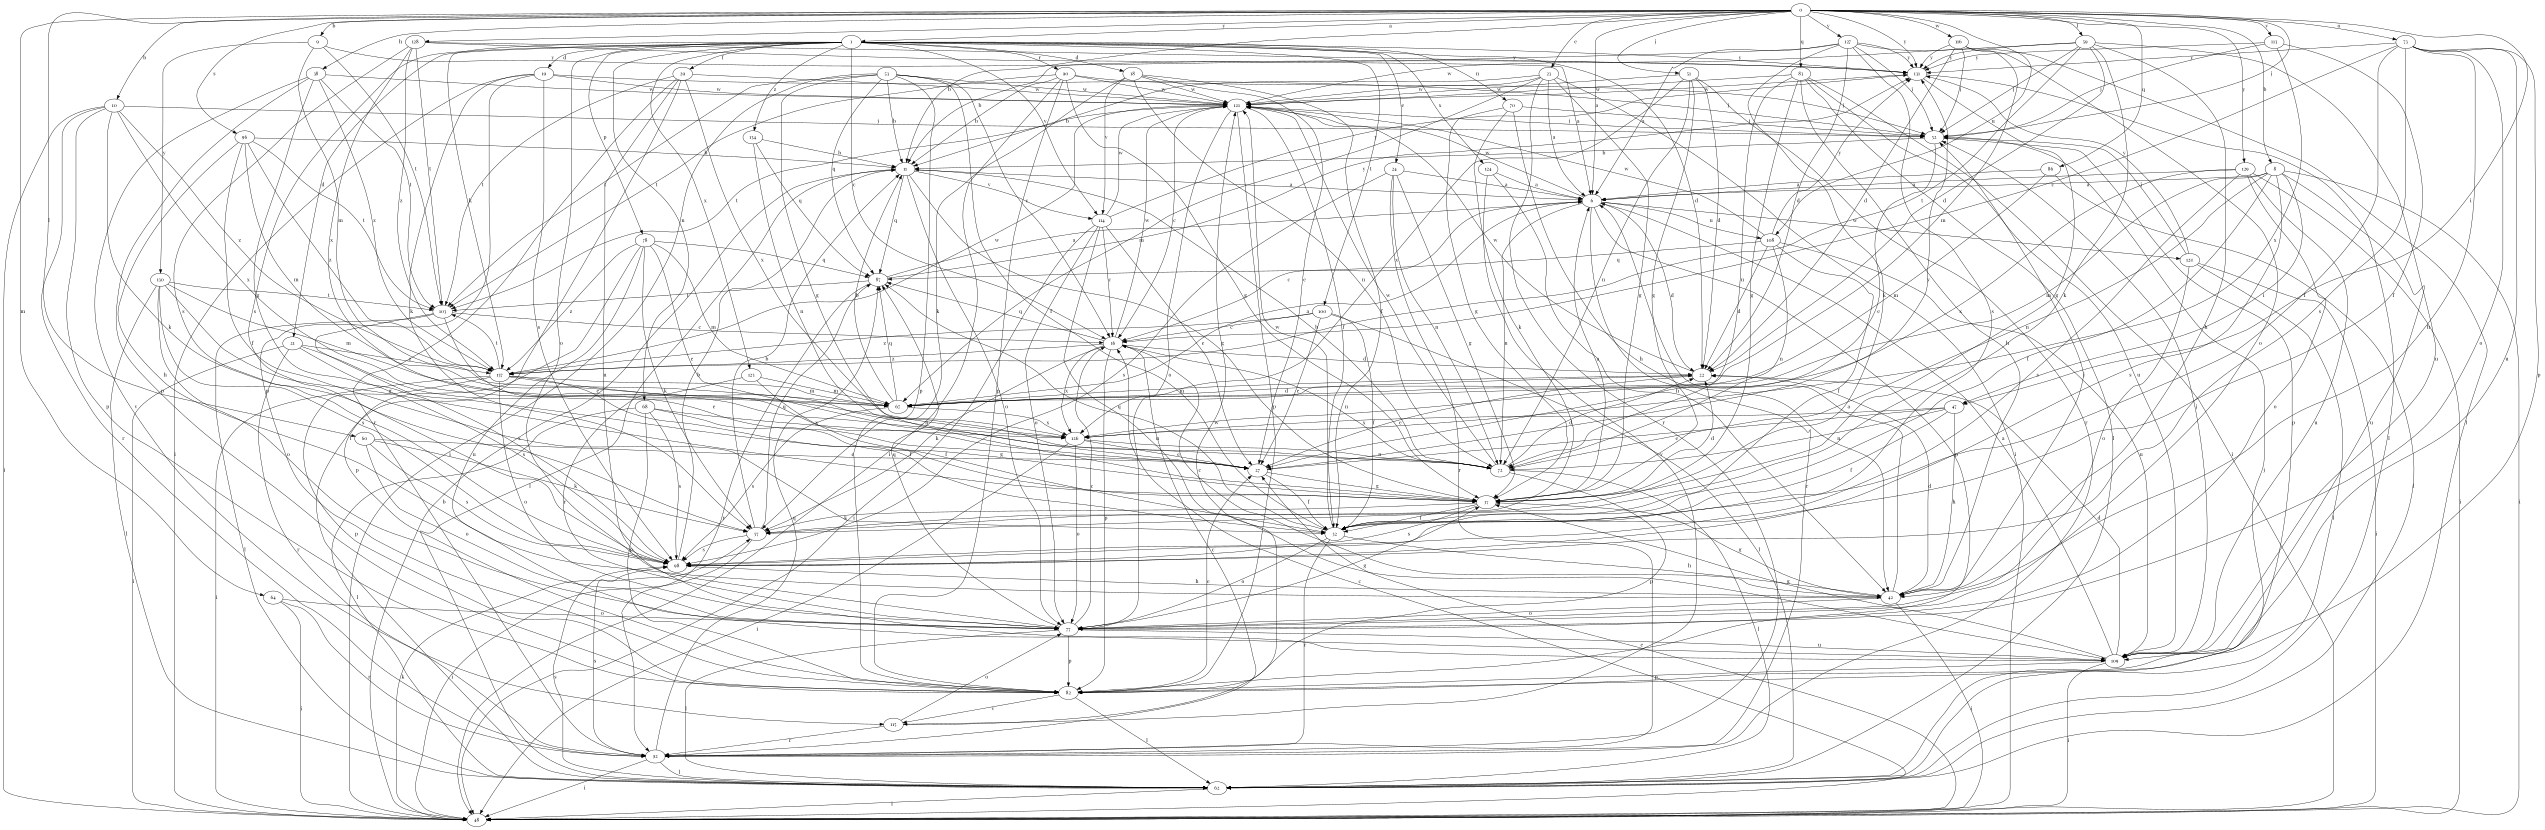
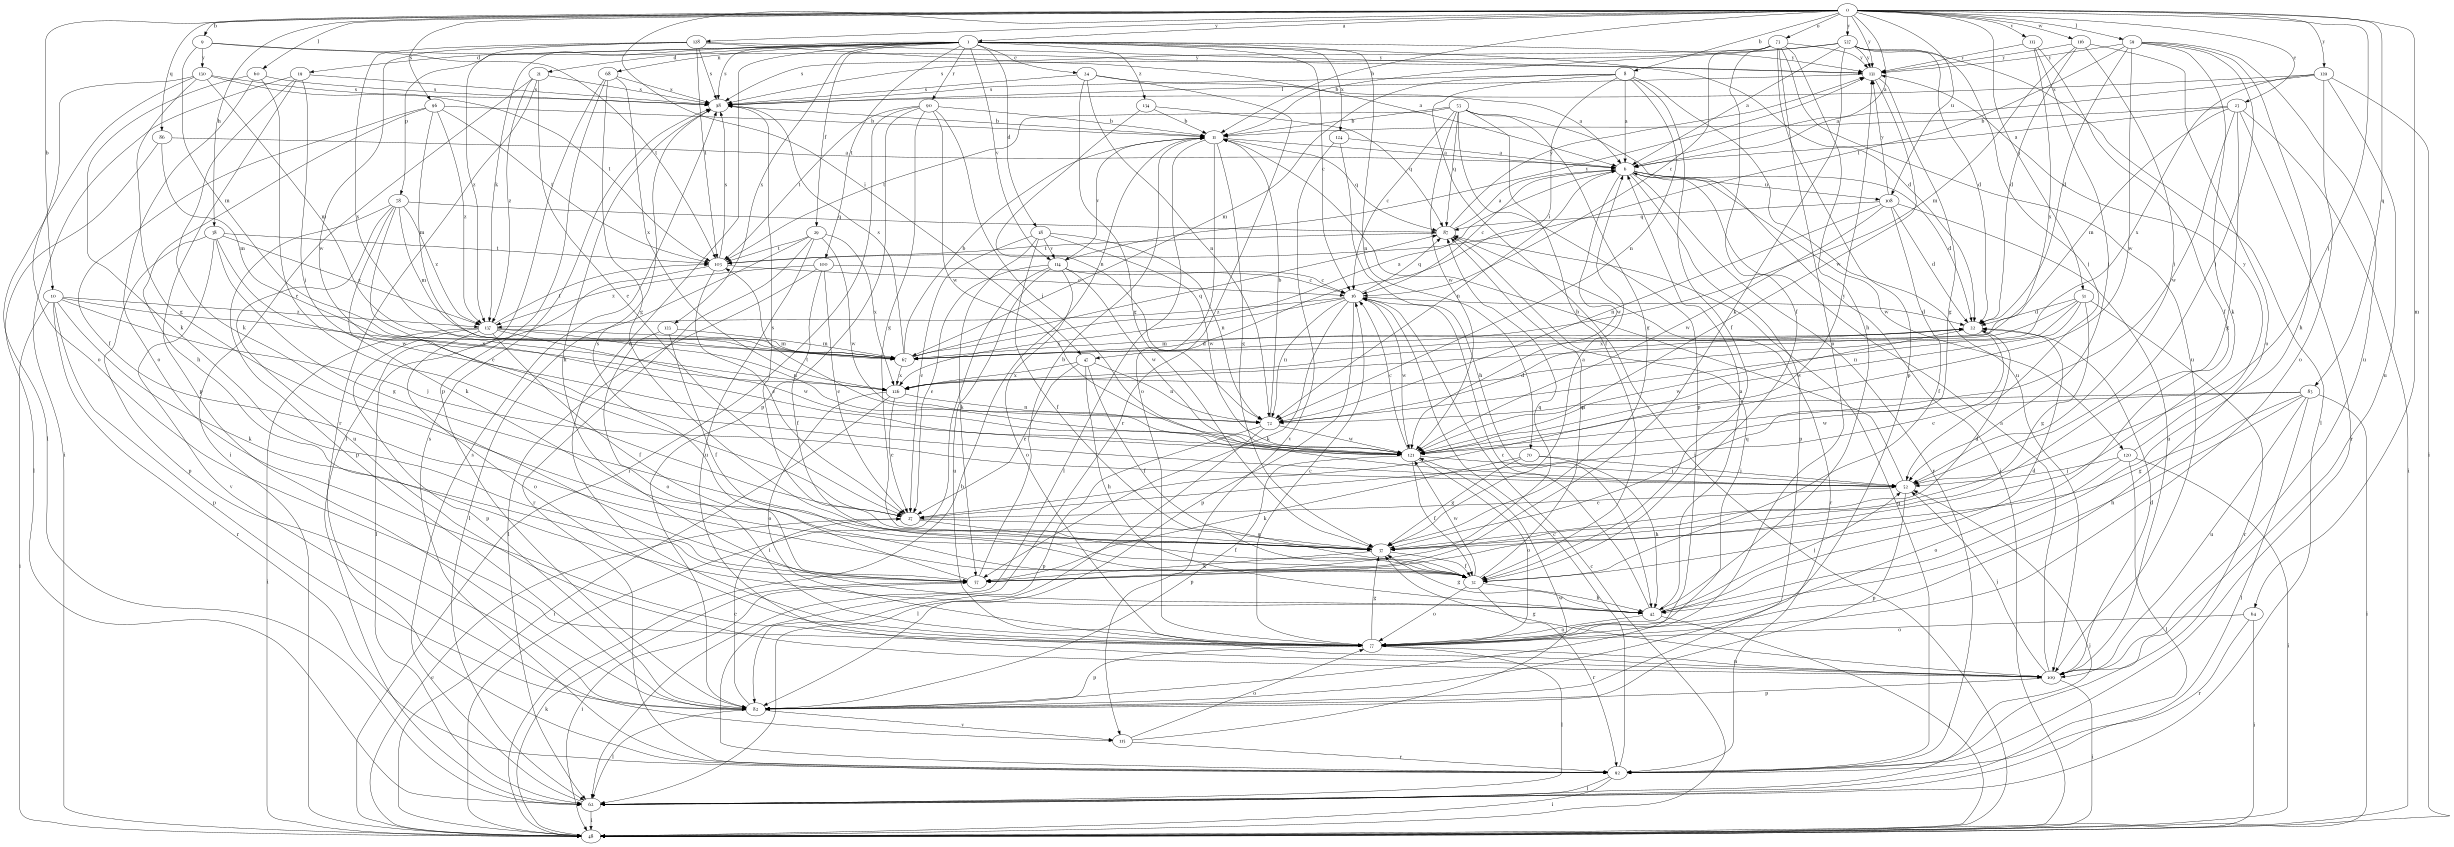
(1848, 42) -> (1848, 42)
(888, 98) -> (579, 361)
(1374, 319) -> (1408, 249)
(565, 502) -> (668, 487)
(2218, 687) -> (1325, 86)
